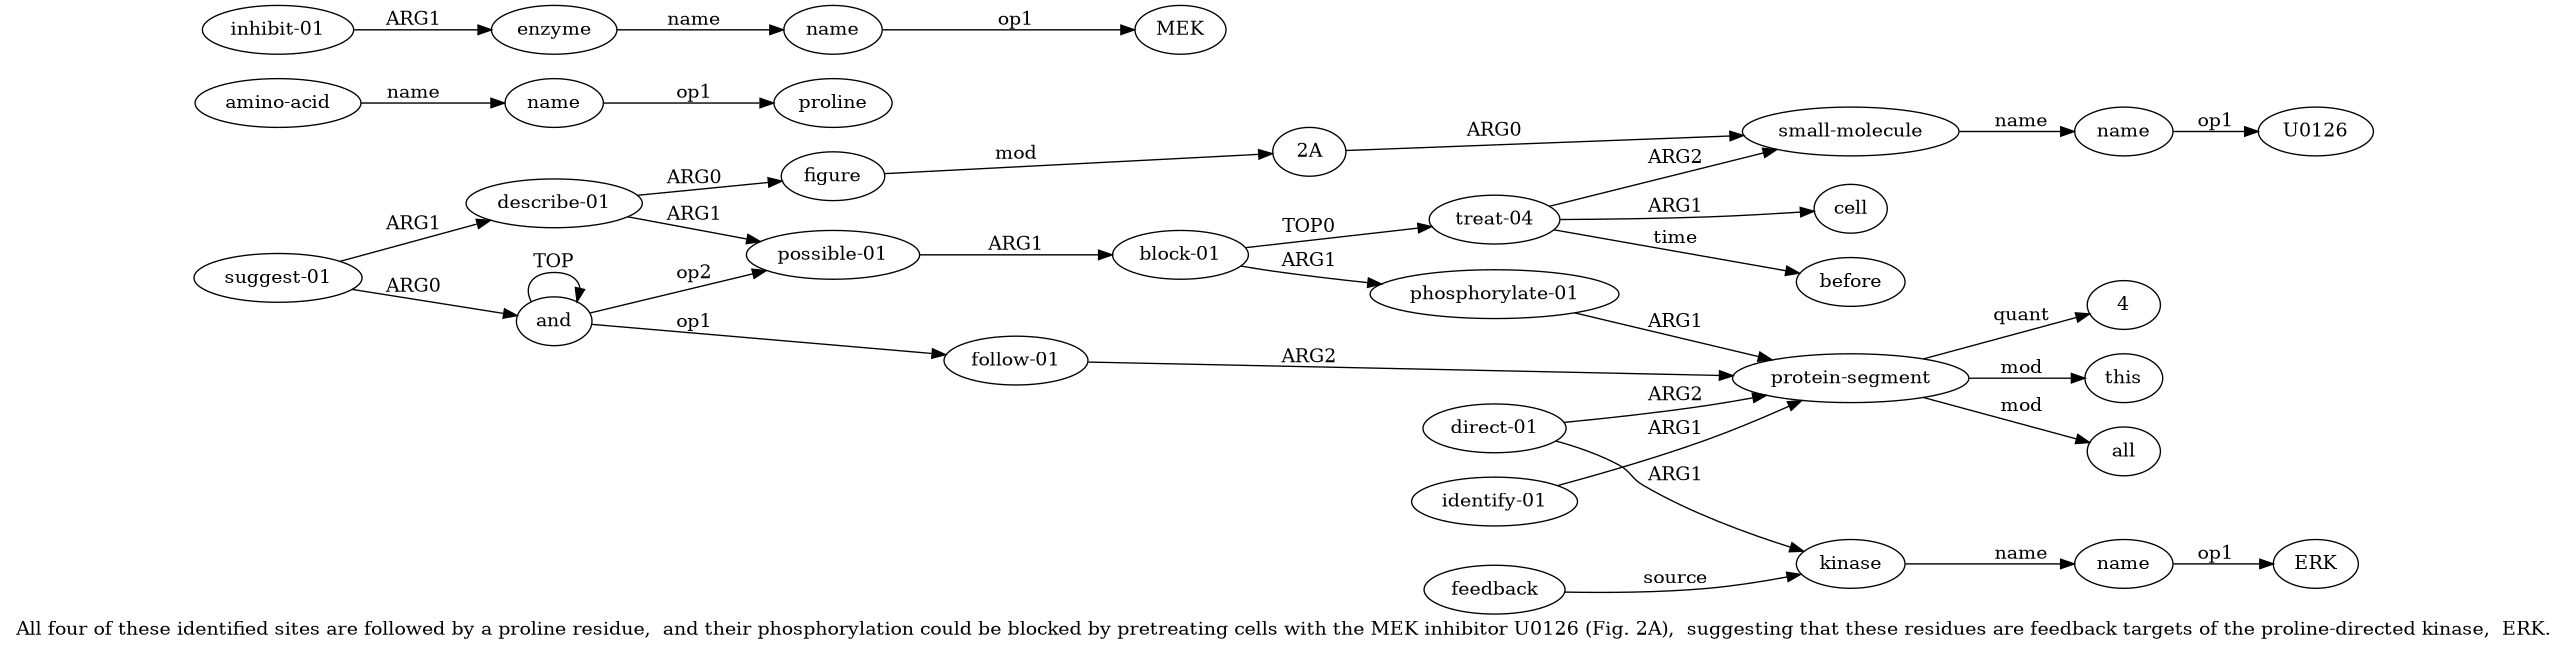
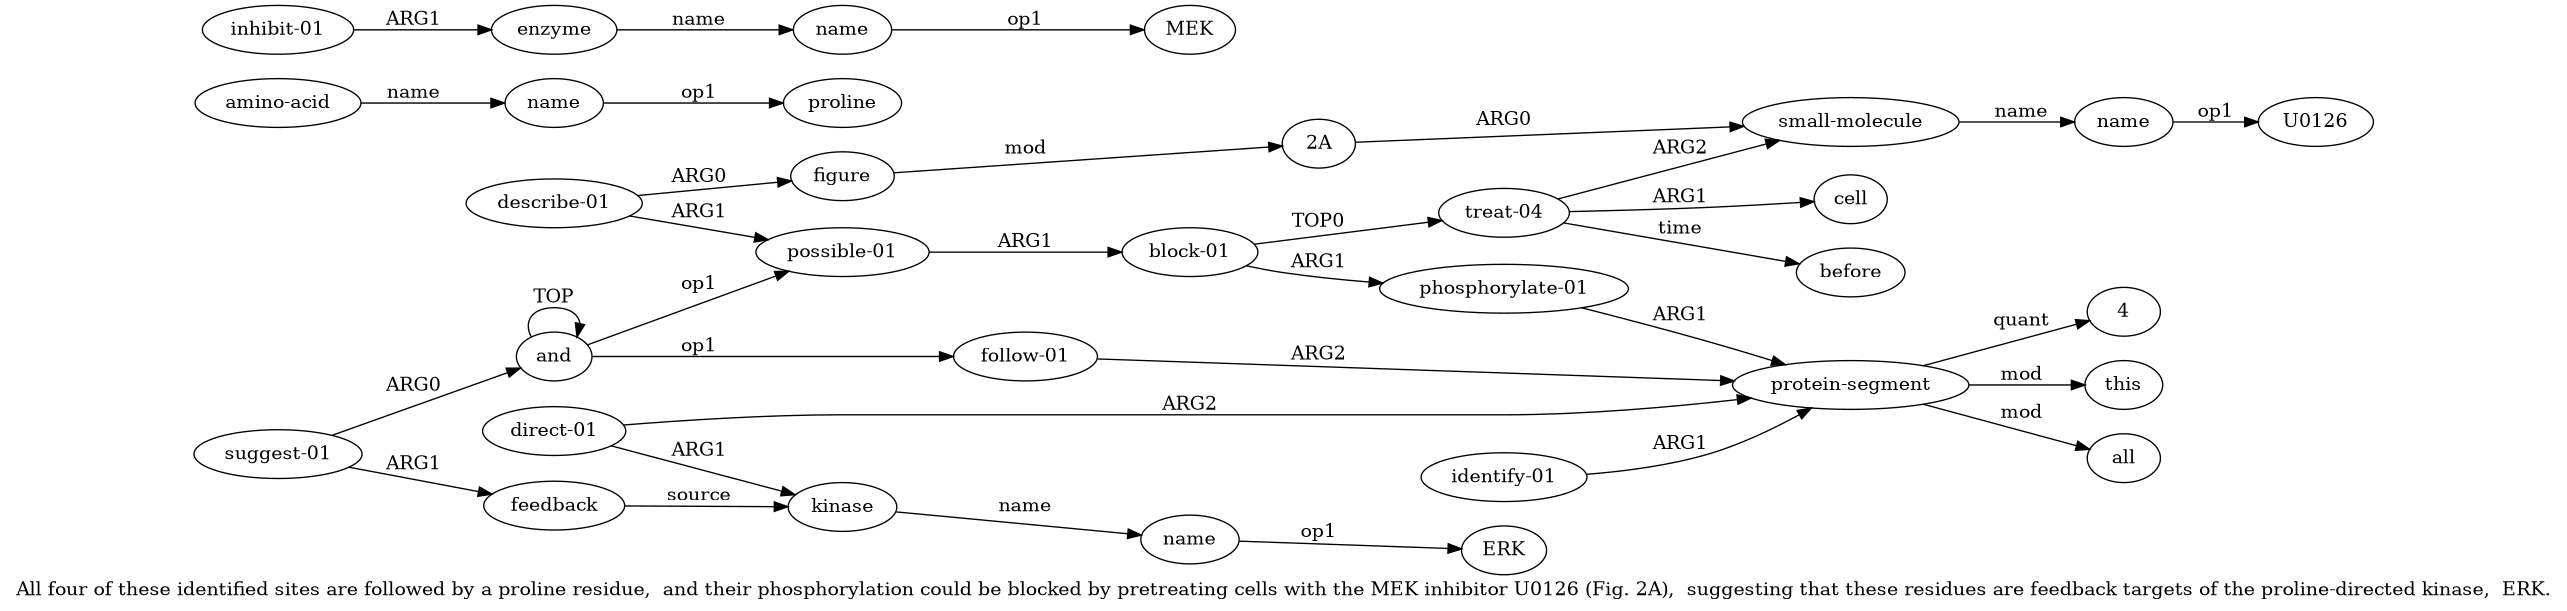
(408, 243) -> (414, 479)
(694, 273) -> (699, 284)
